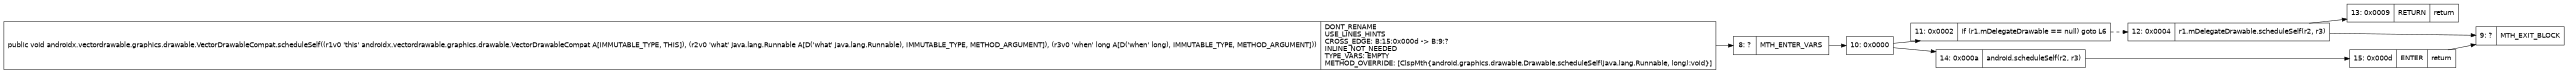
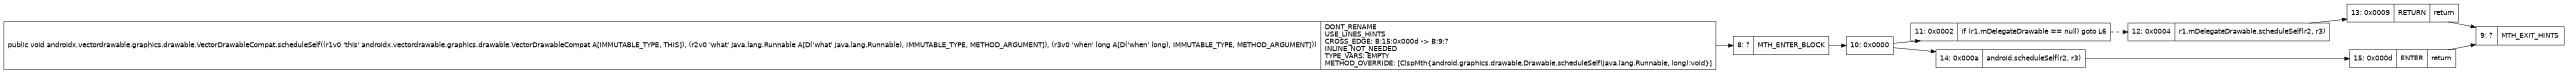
(2400, 34) -> (2459, 24)
(2530, 36) -> (2530, 36)
(1791, 45) -> (1791, 45)
